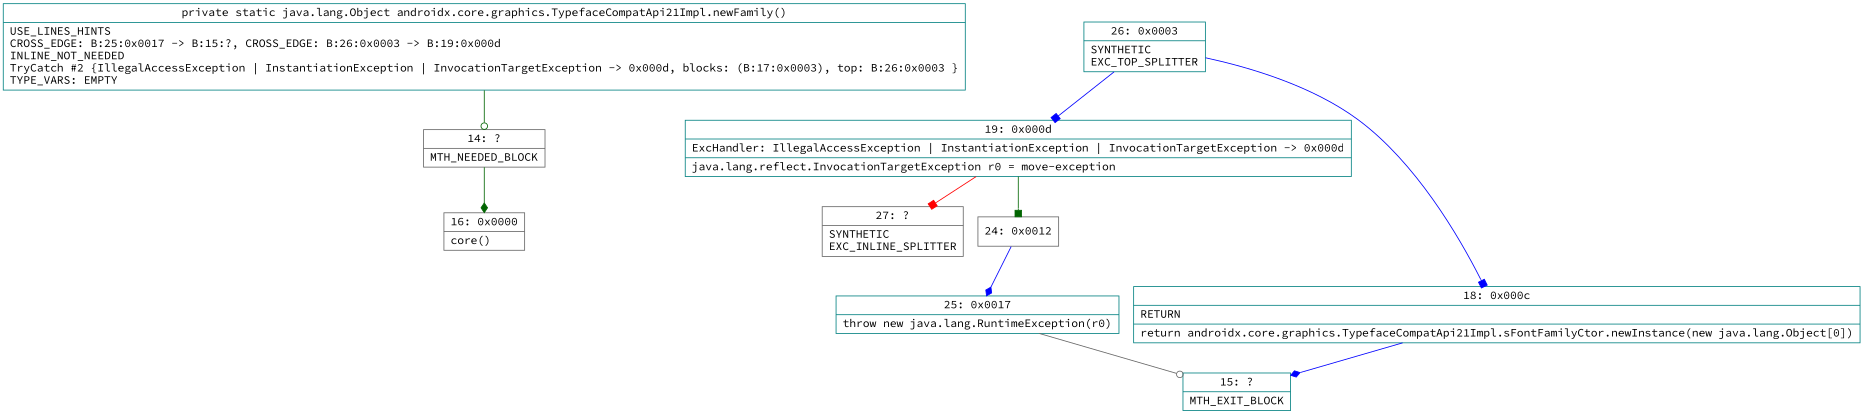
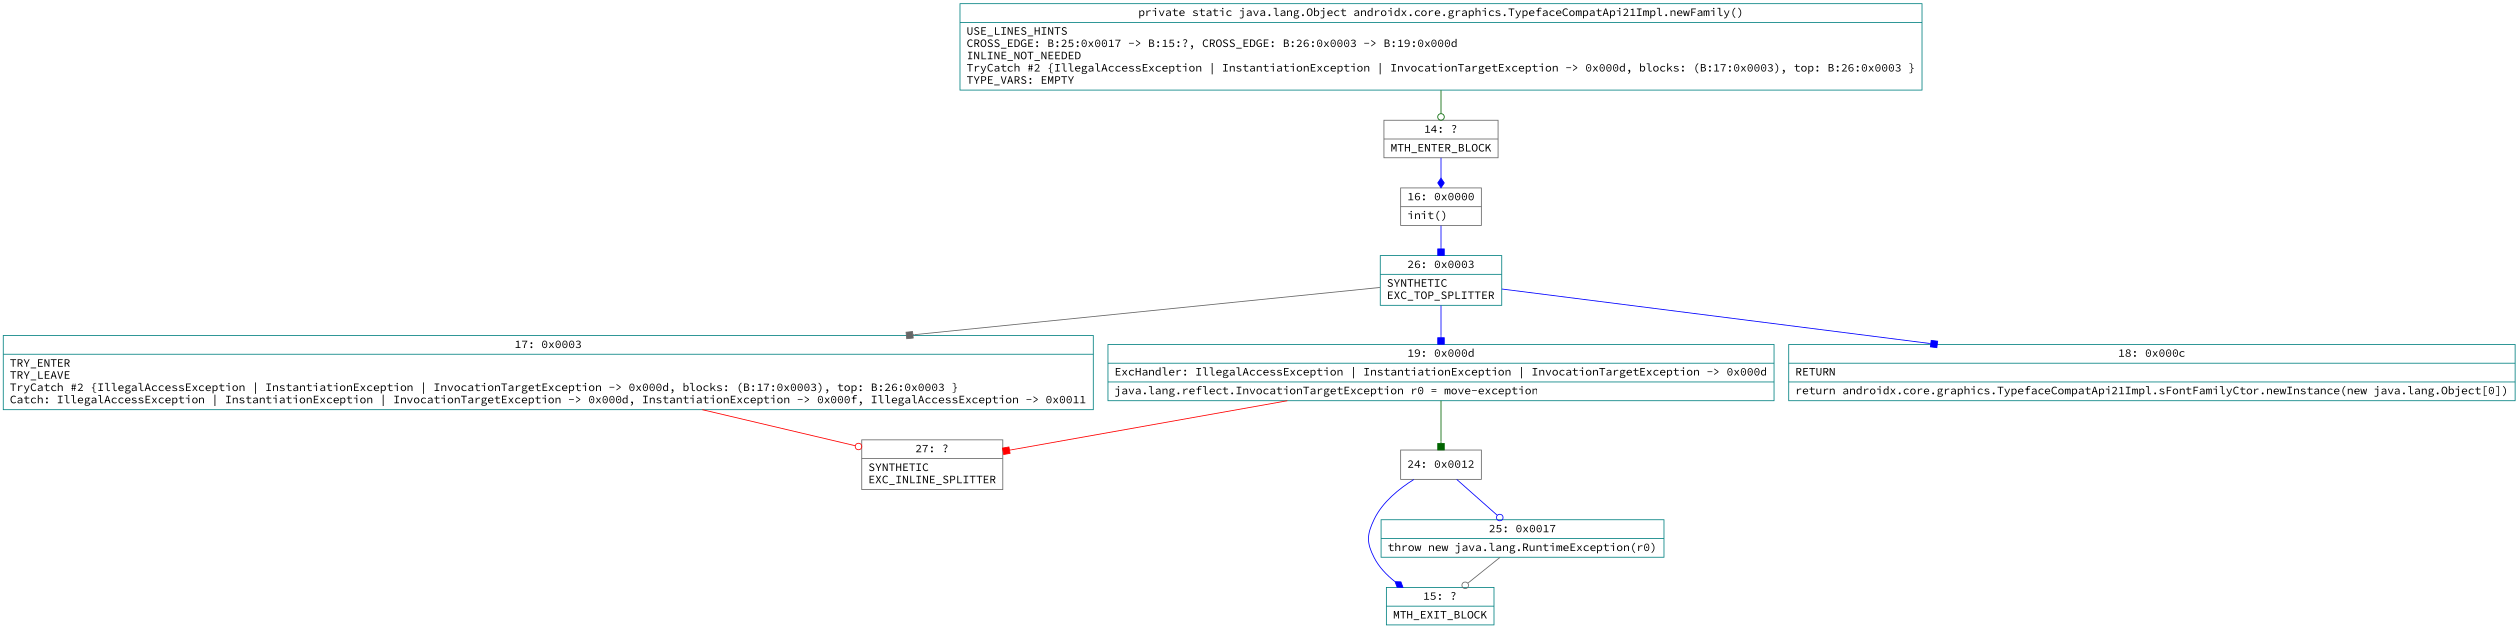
(484, 157) -> (1441, 148)
(484, 185) -> (1441, 168)
none -> (1441, 236)
(471, 241) -> (1428, 216)
(1001, 267) -> (1477, 497)
(1351, 358) -> (1371, 526)
none -> (548, 373)
